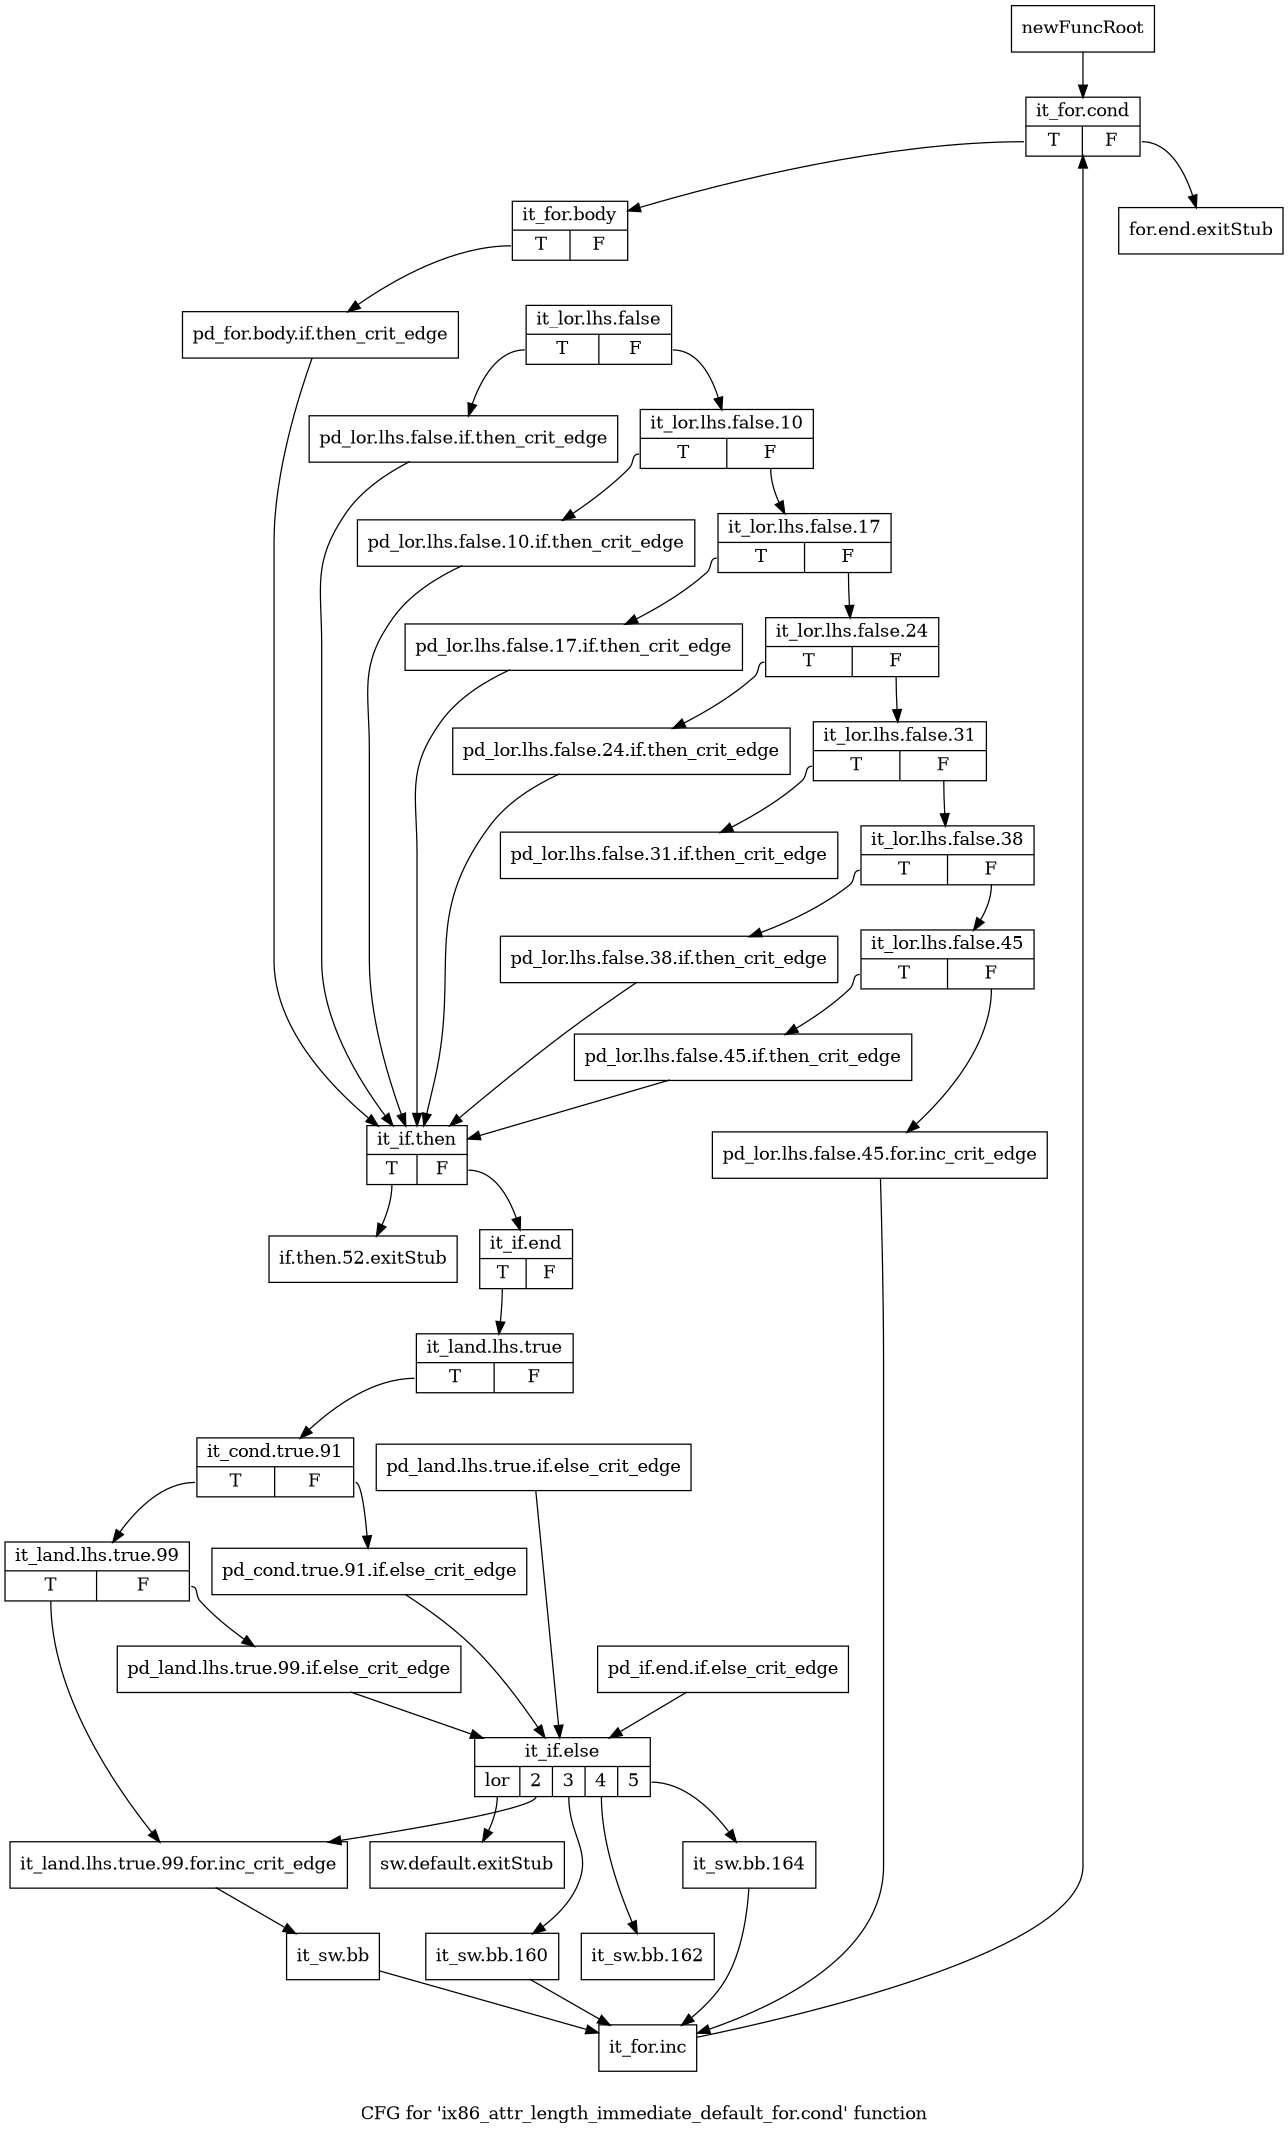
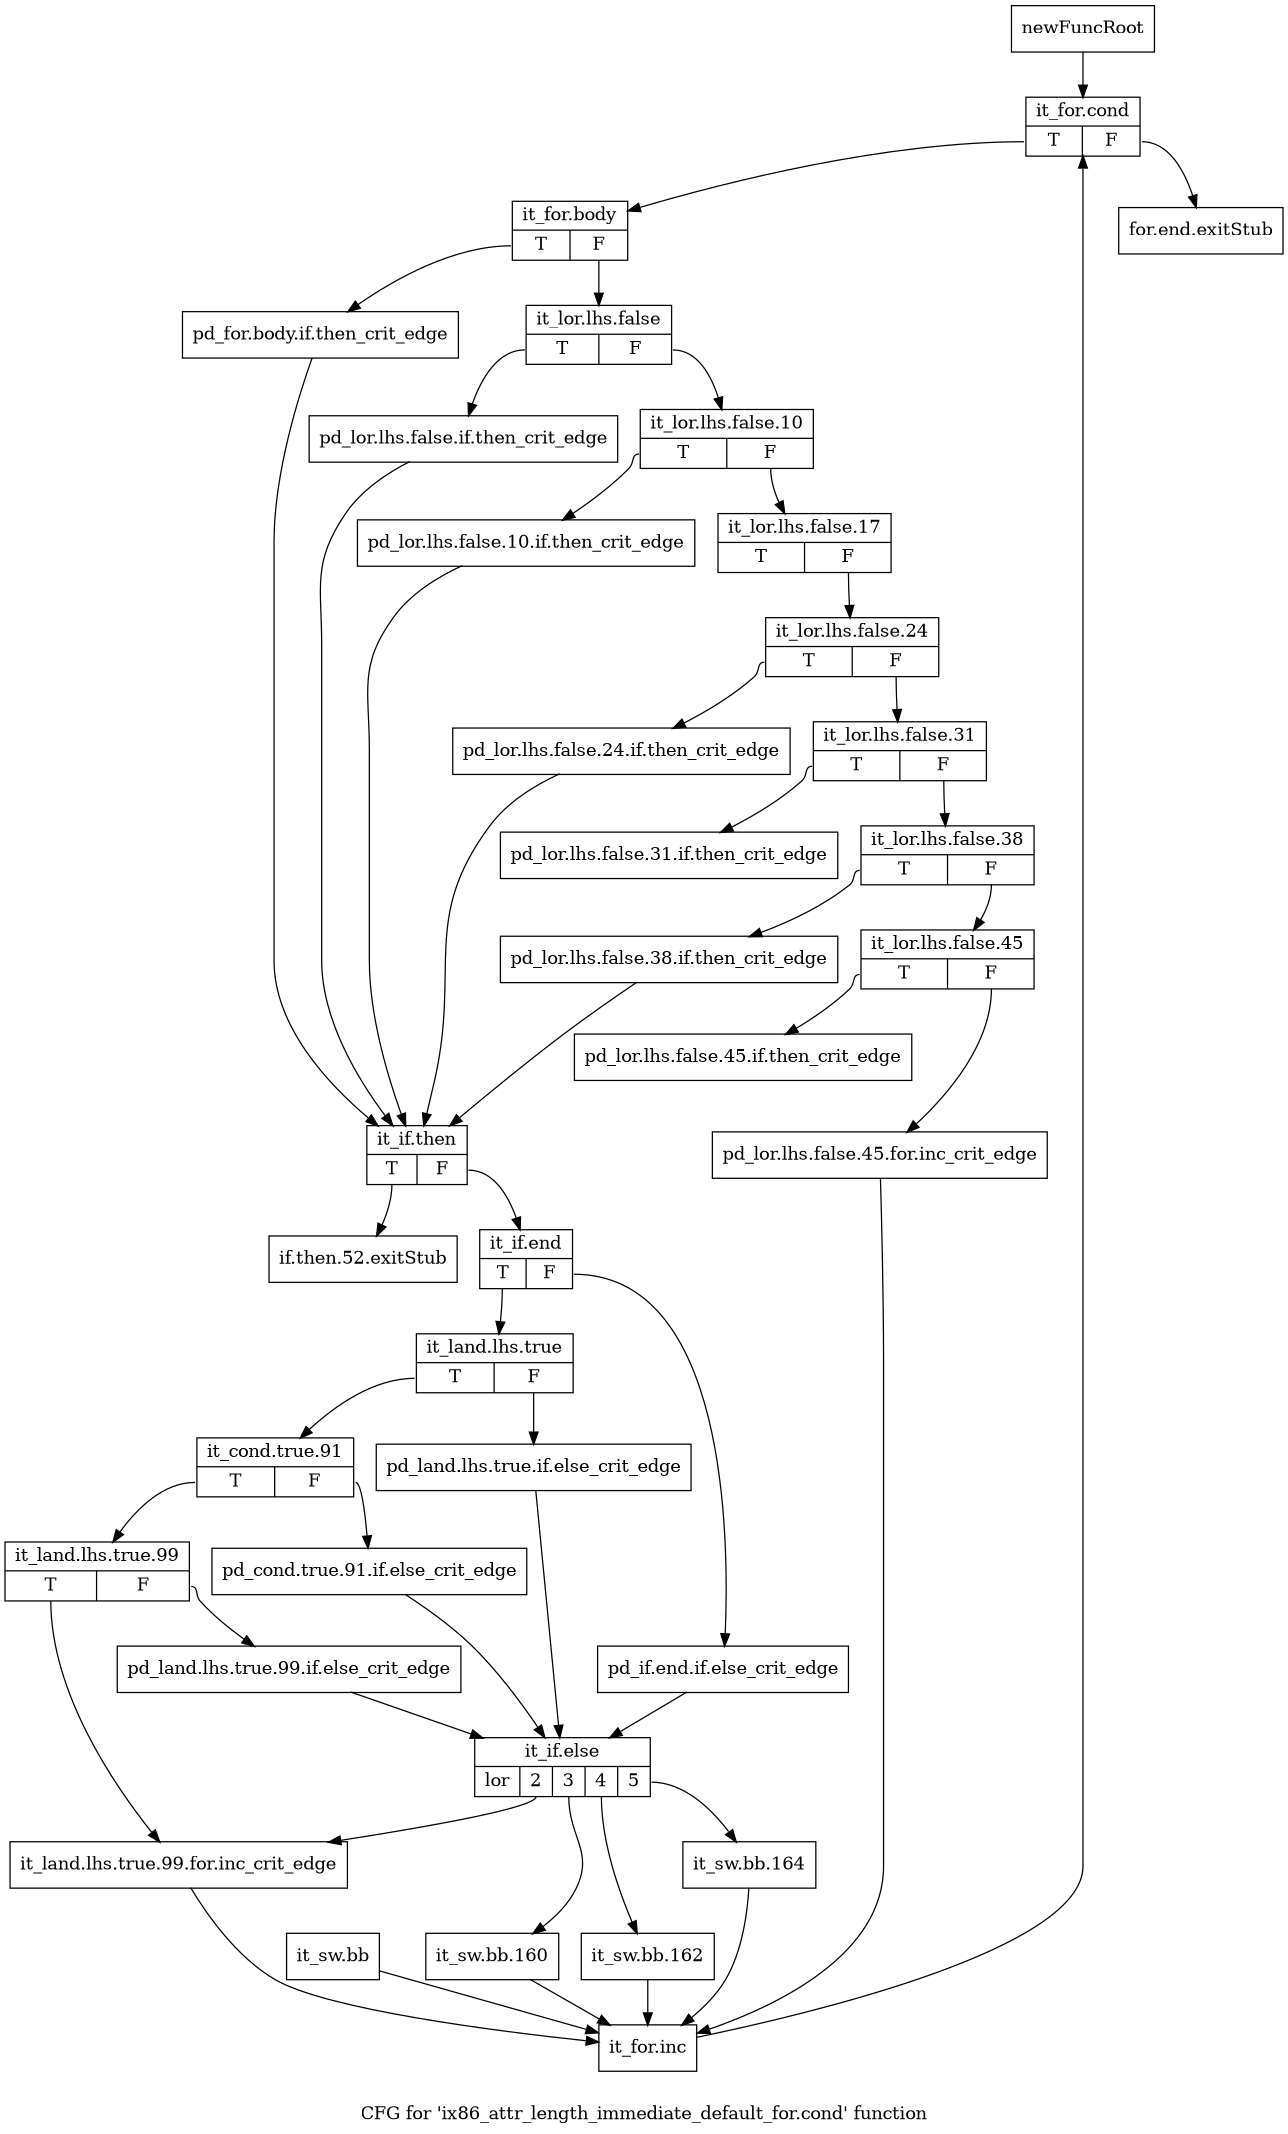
none -> (599, 277)
(574, 647) -> none
(575, 1108) -> none
none -> (534, 1412)
none -> (709, 1420)
(467, 1865) -> none
(250, 1907) -> (366, 2008)
none -> (648, 1996)
